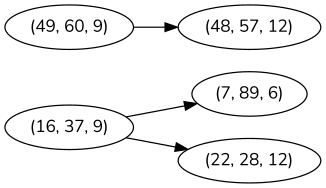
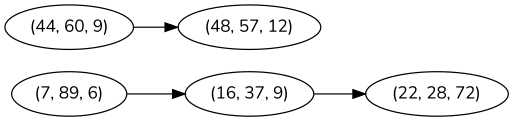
(69, 27) -> (69, 27)
(155, 111) -> (150, 94)
(249, 161) -> (437, 94)
